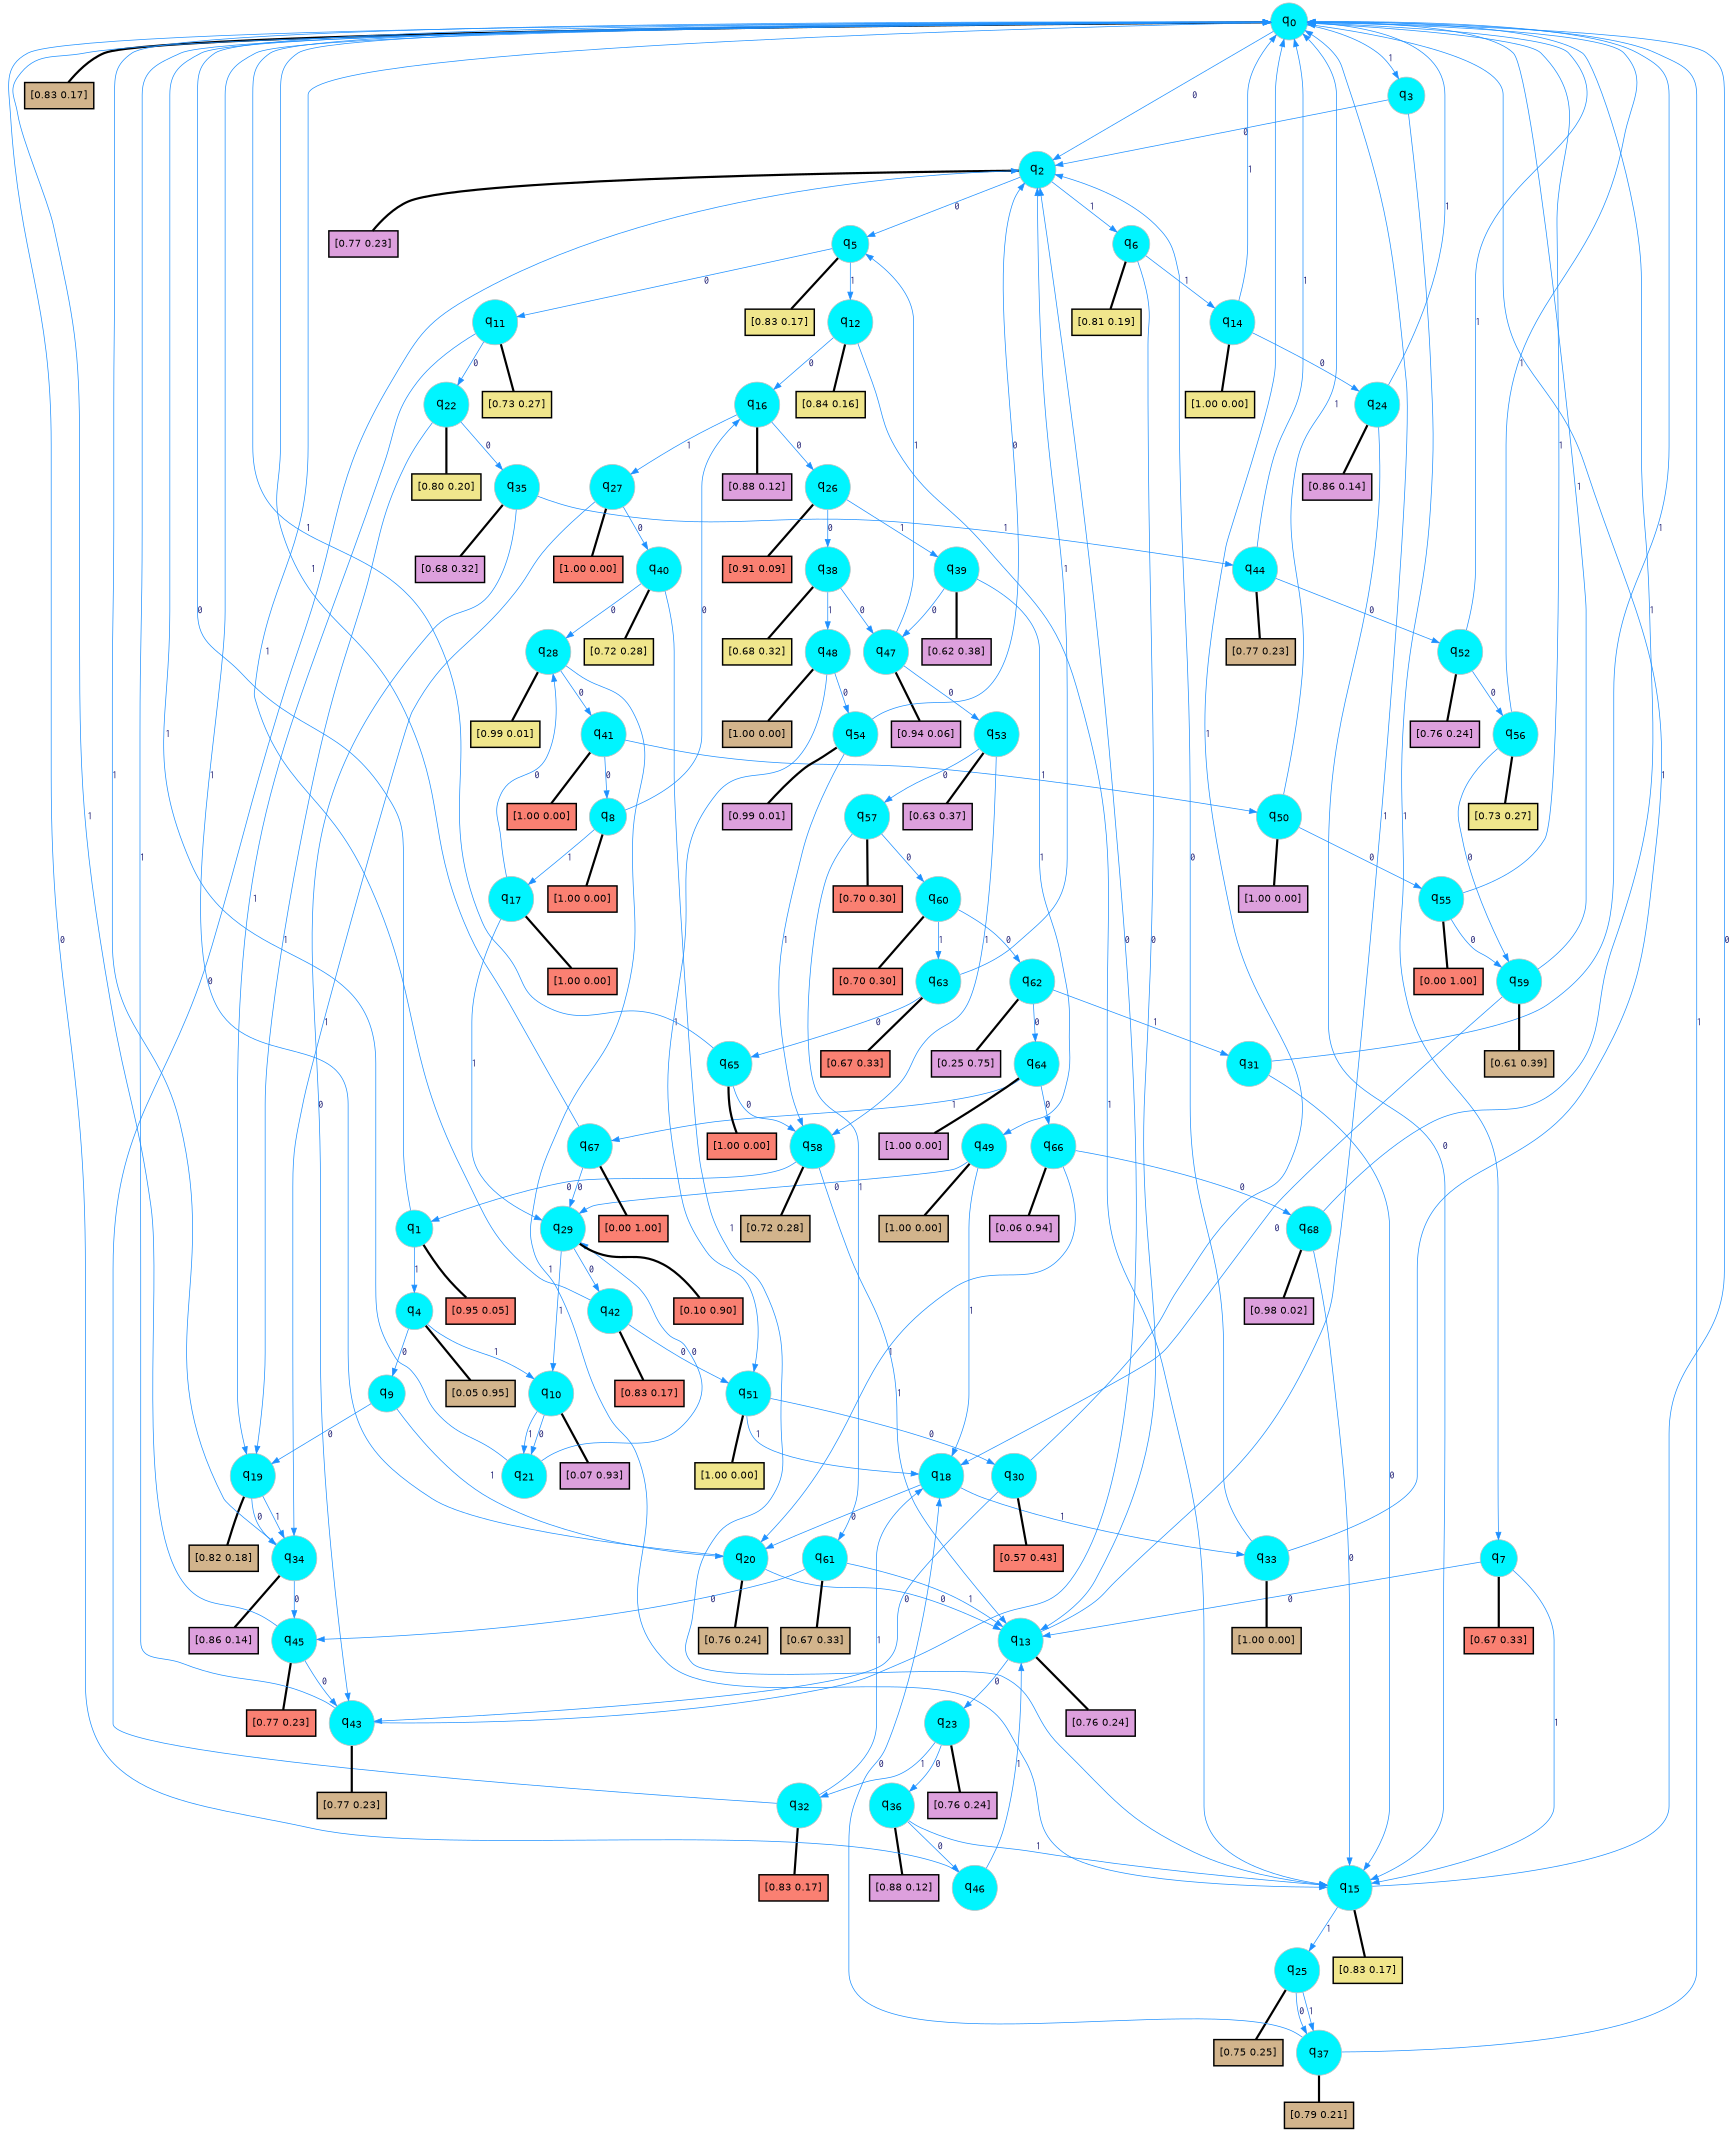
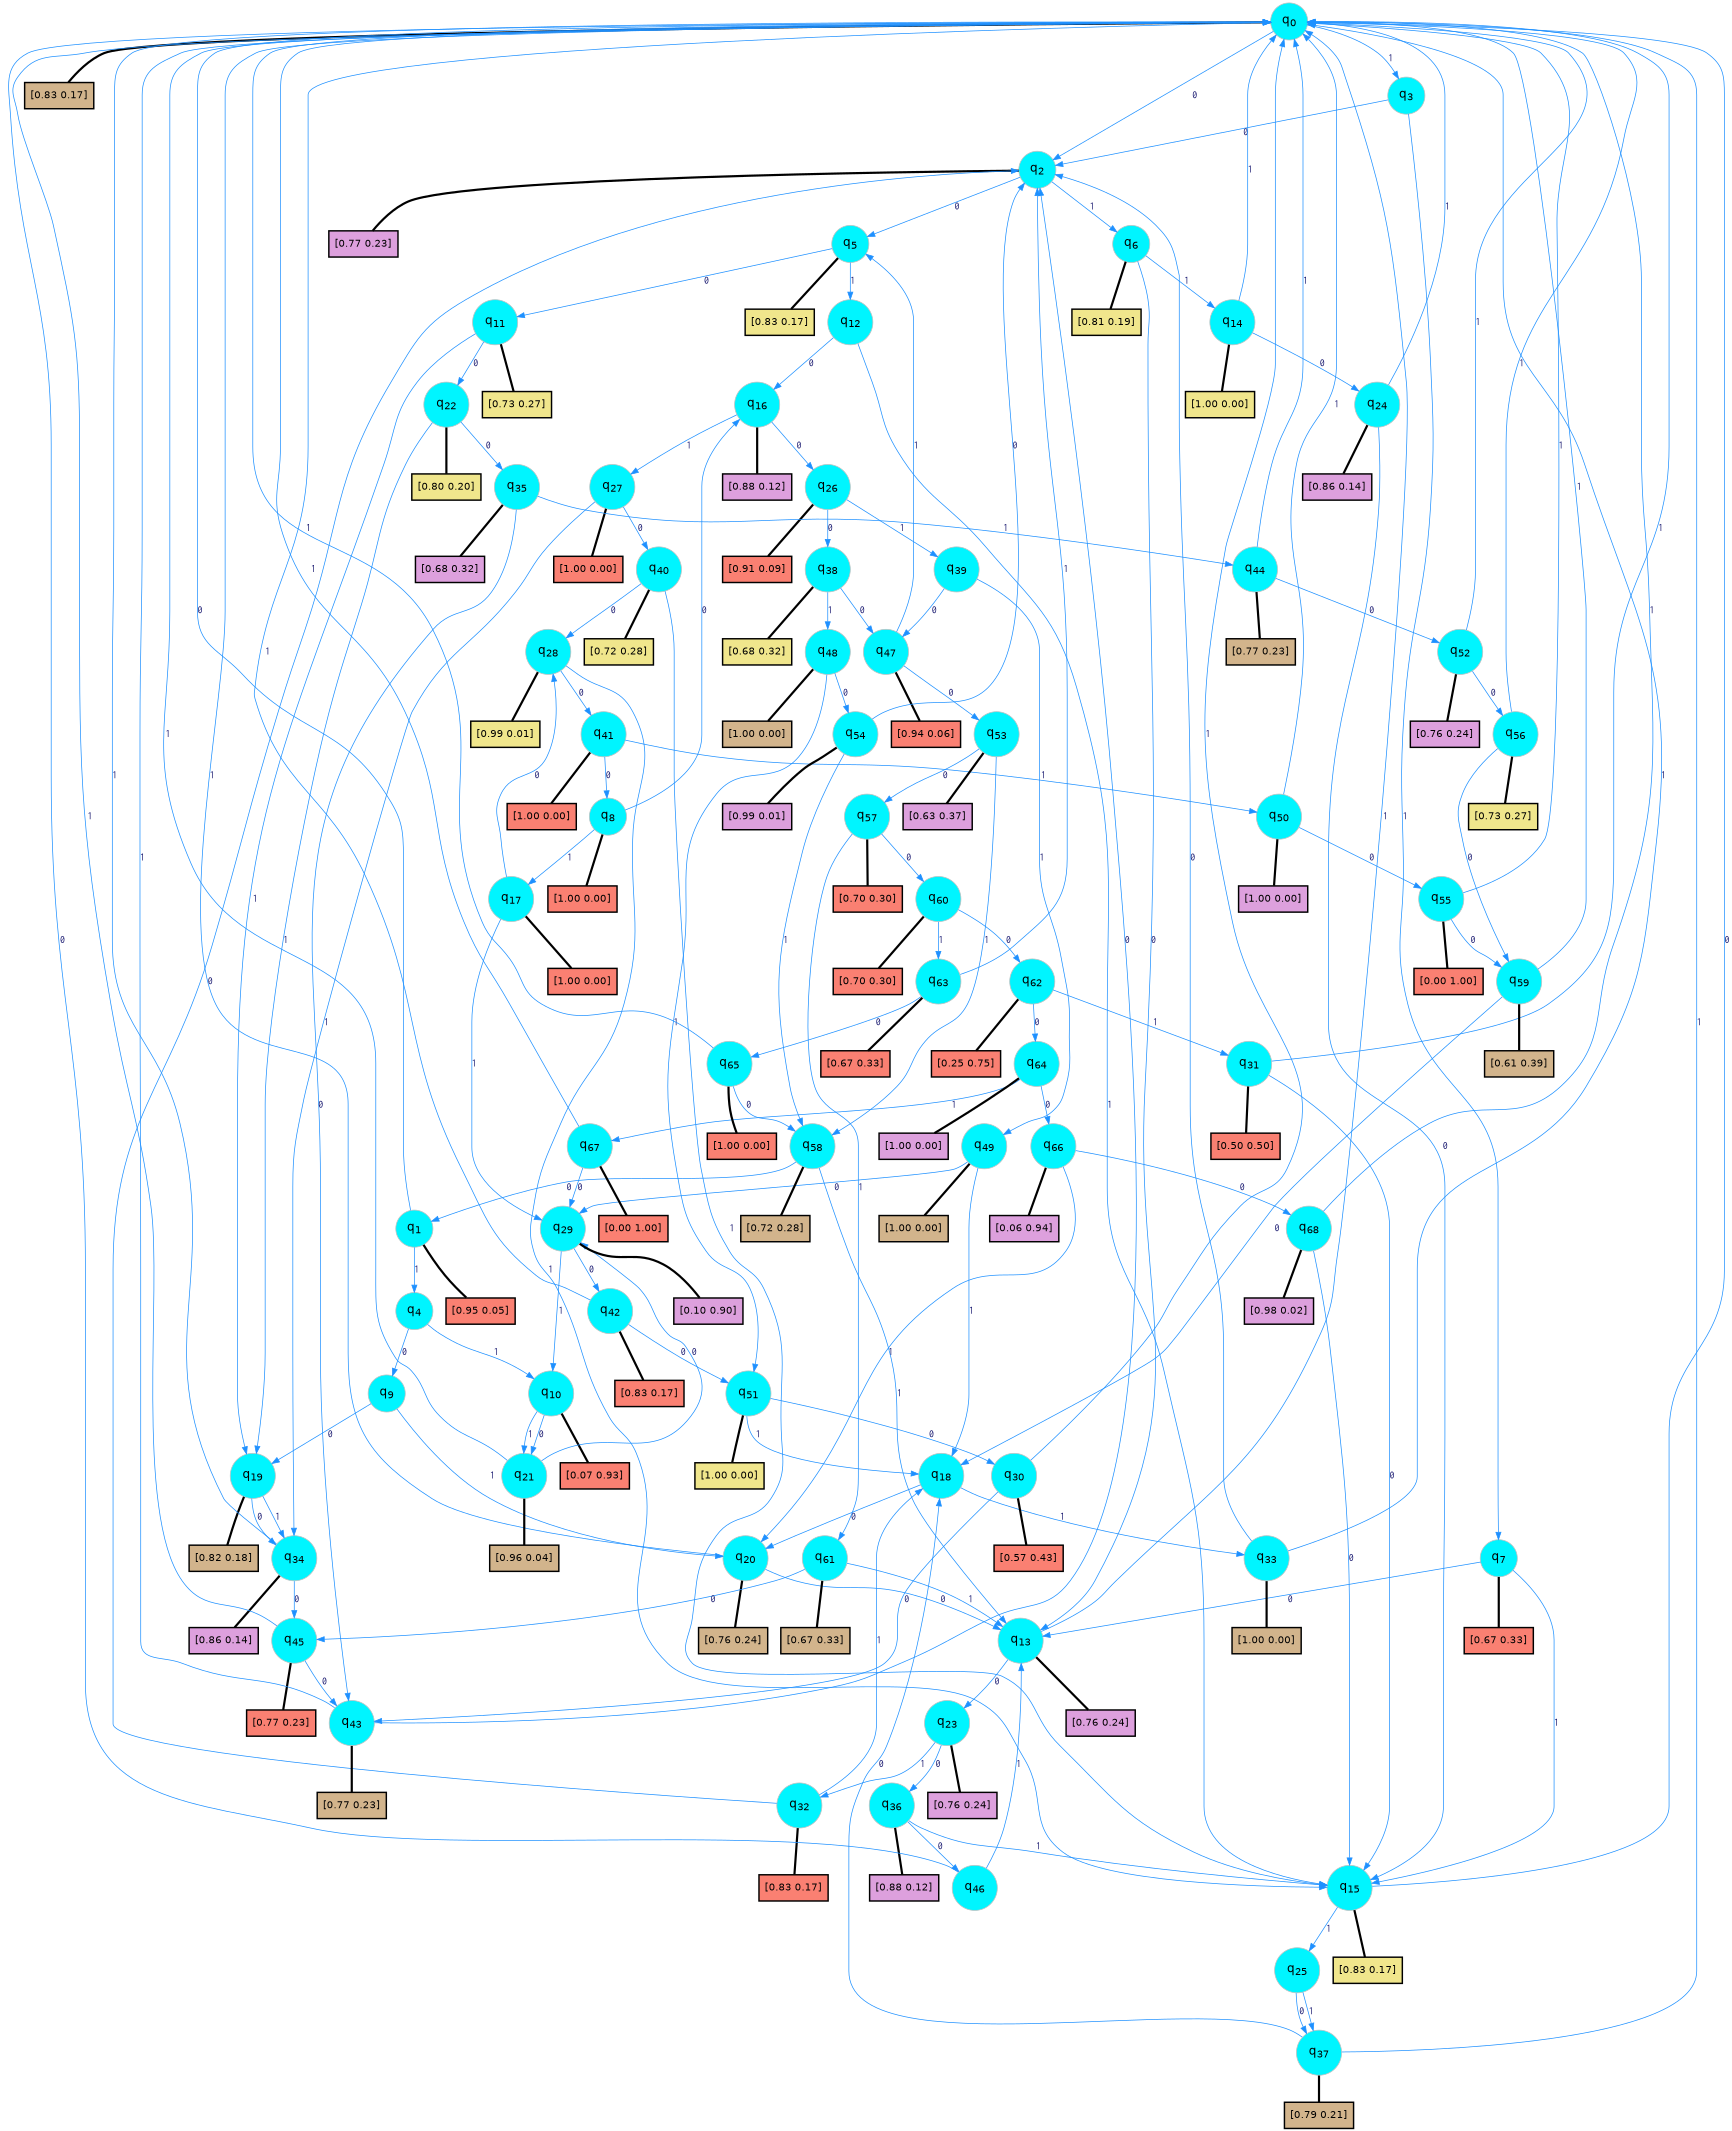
(831, 405) -> none
(957, 652) -> none
(926, 734) -> (926, 734)
(966, 1064) -> (966, 1064)
none -> (1246, 1146)
(708, 1311) -> (708, 1311)
(481, 1393) -> none
(595, 1476) -> (595, 1476)
none -> (524, 1558)
(1248, 2053) -> none
